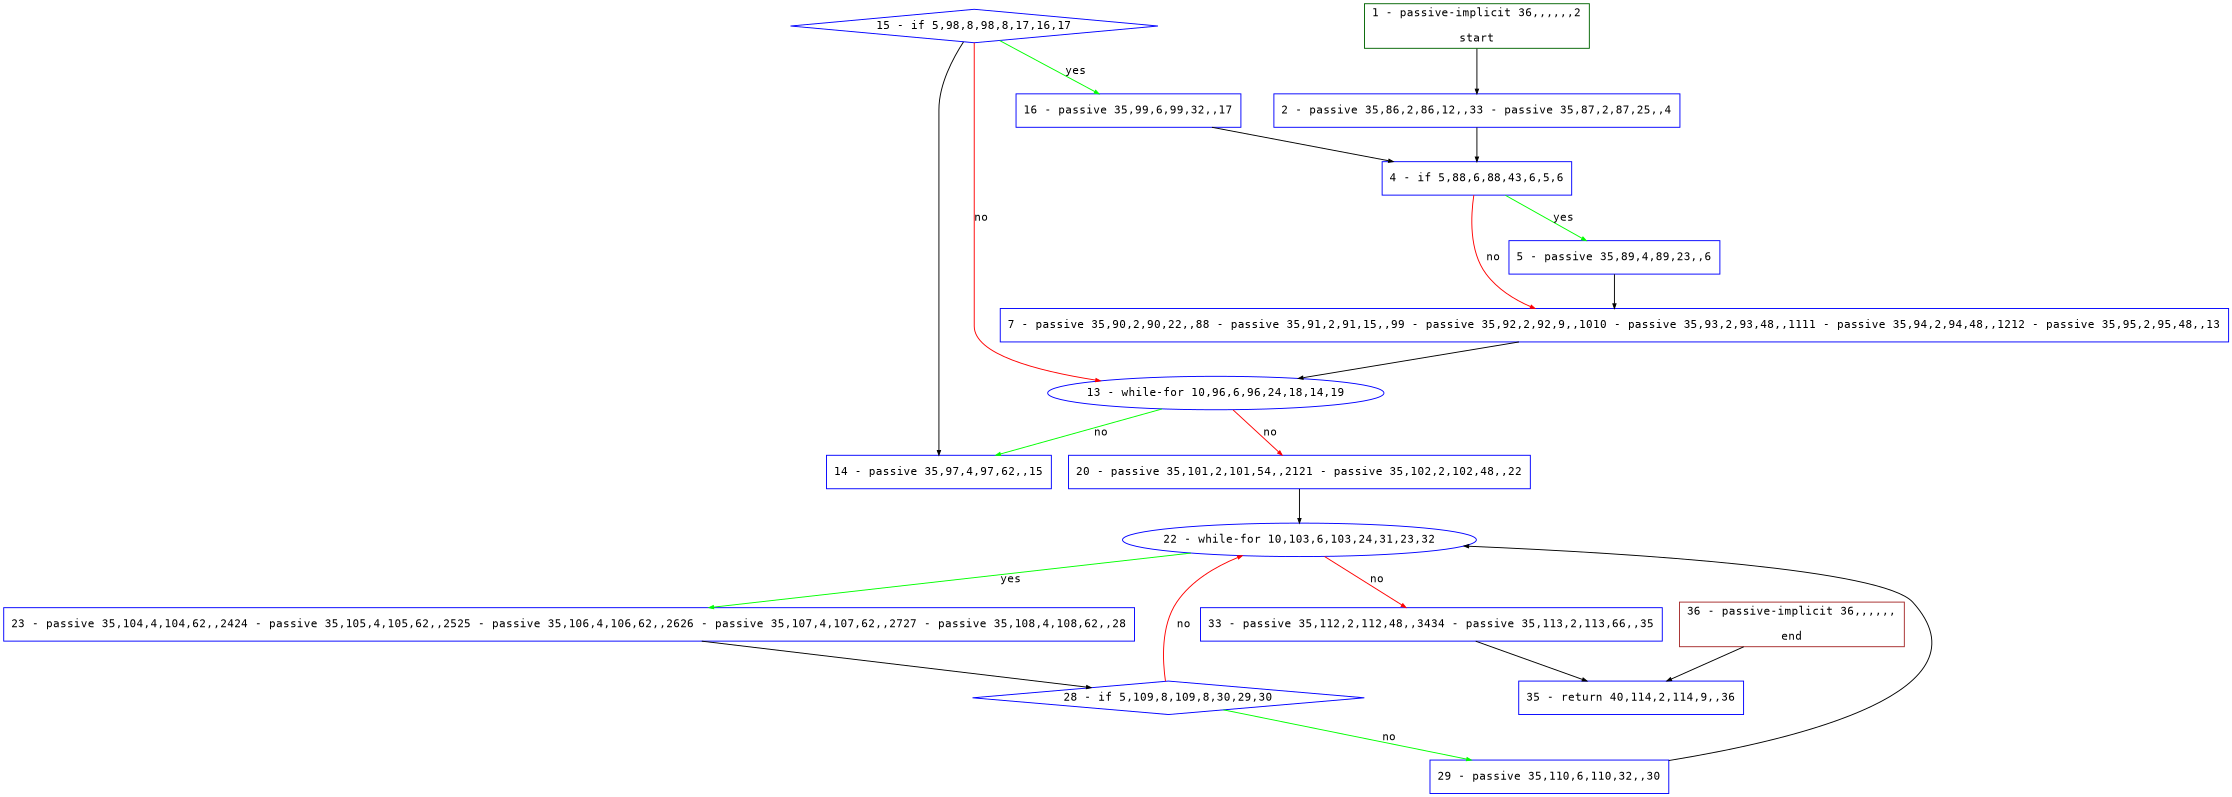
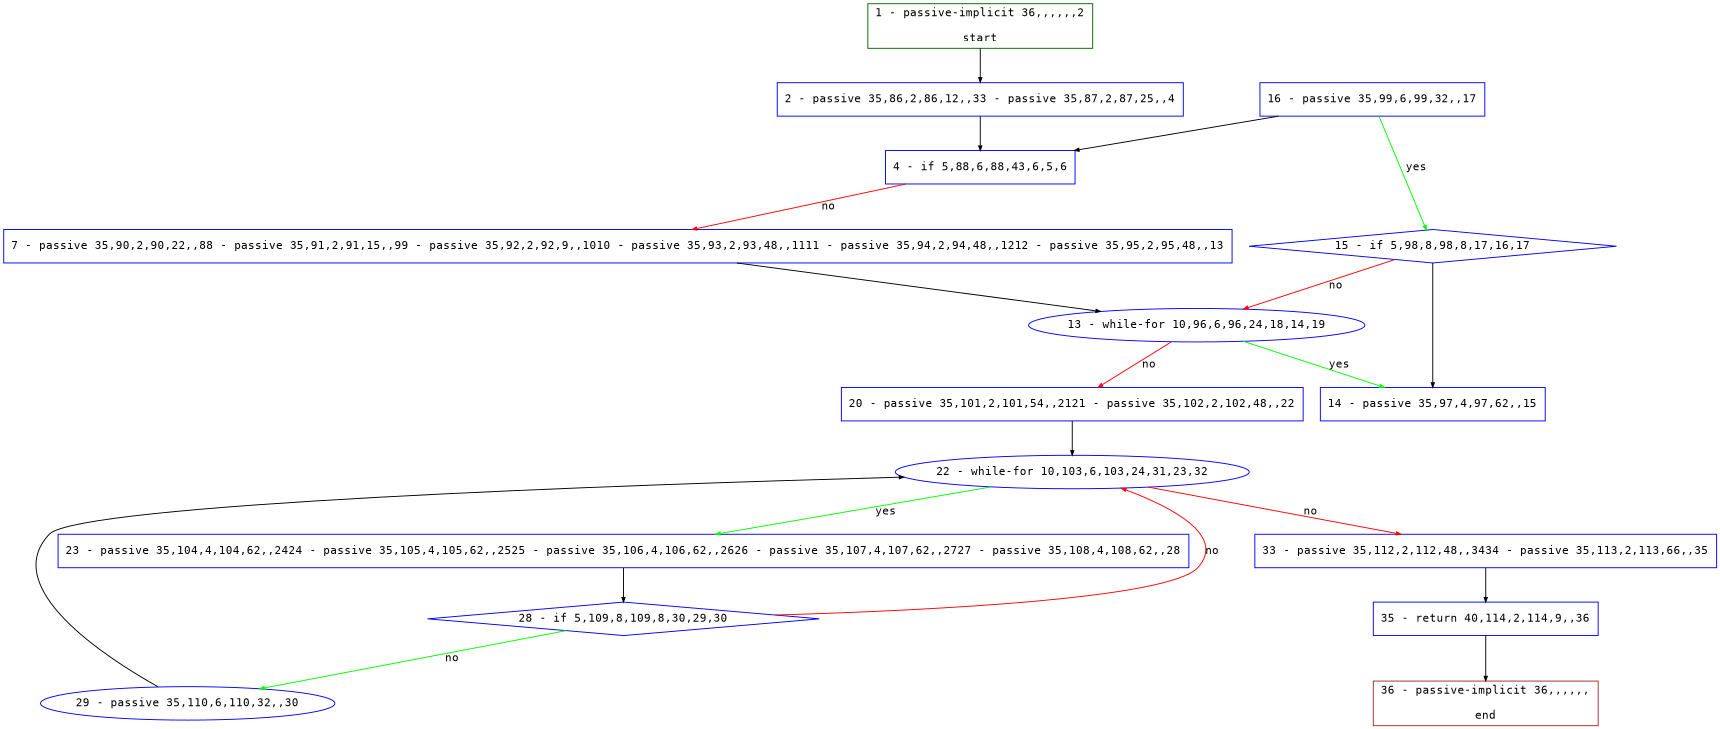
(1047, 66) -> (1402, 171)
(1614, 257) -> none
(1102, 433) -> (1339, 365)
(1707, 663) -> (1486, 656)
(1549, 777) -> (188, 703)
